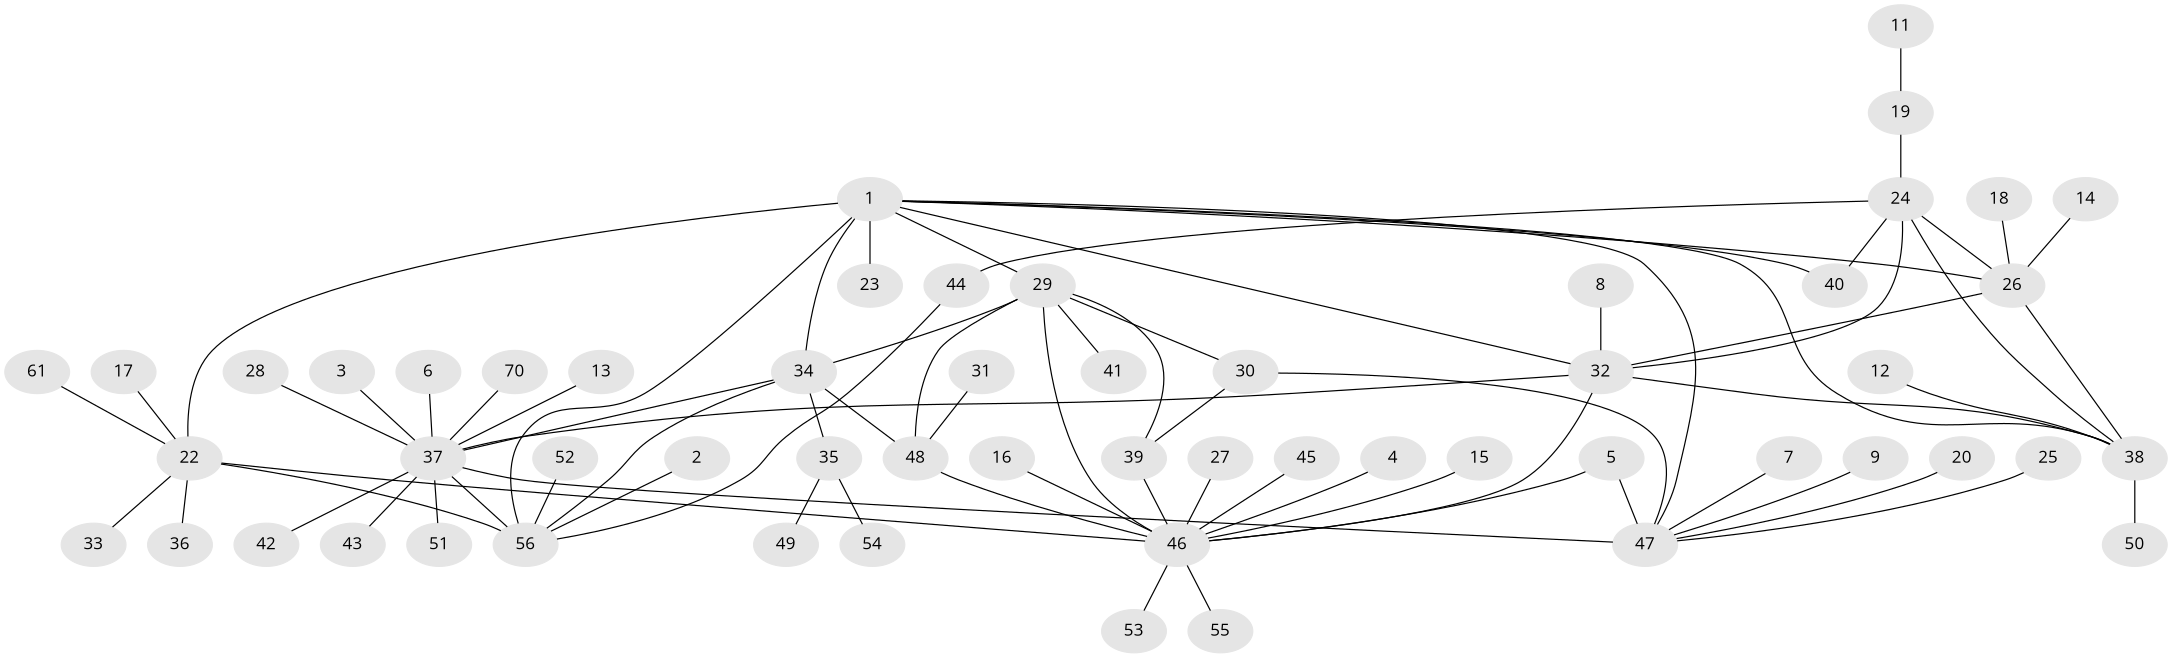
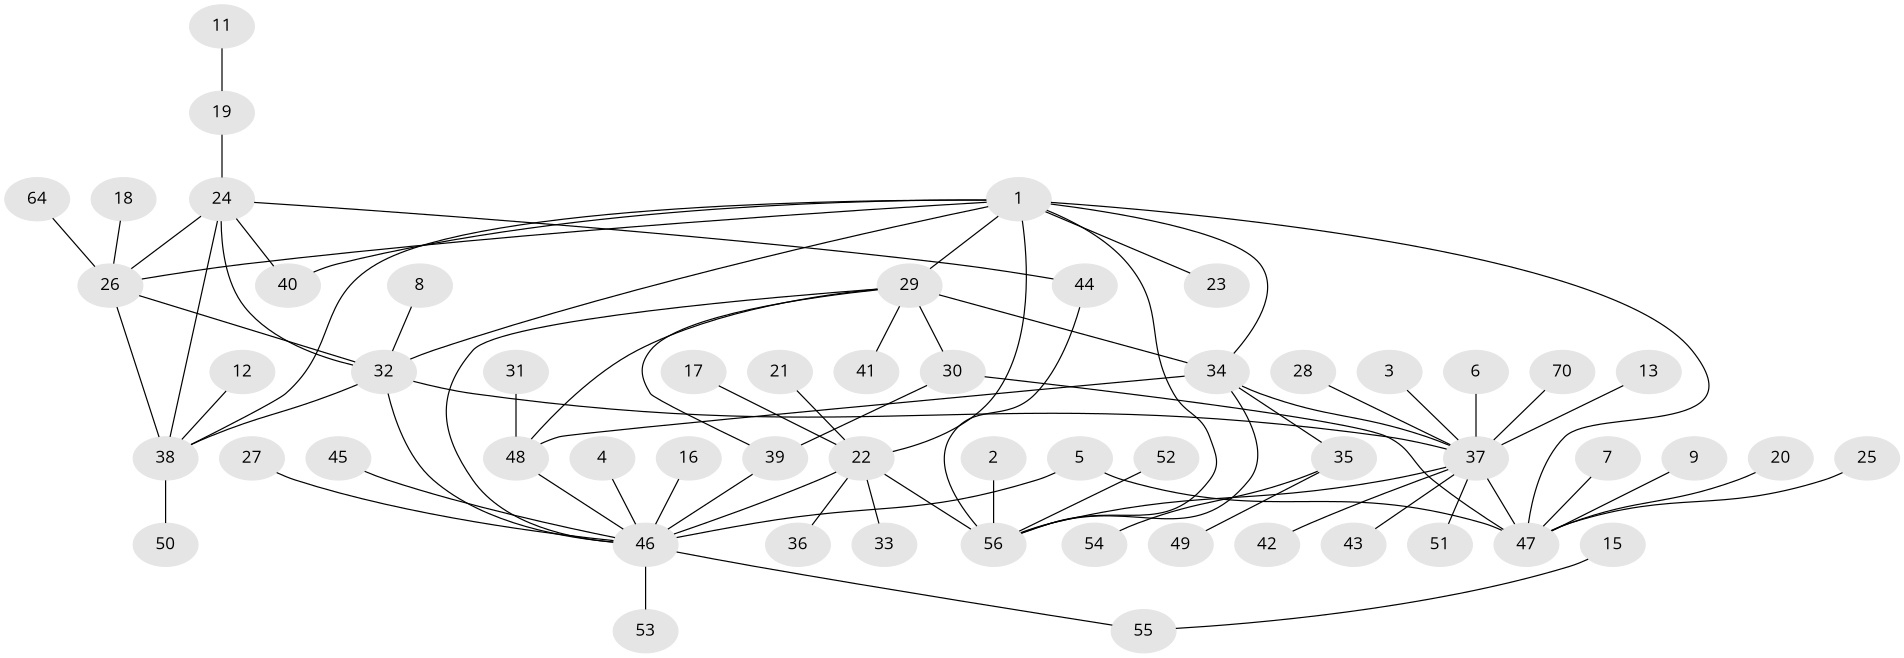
(2086, 199) -> (37, 199)
(37, 372) -> (780, 372)
(1333, 511) -> (1384, 606)
